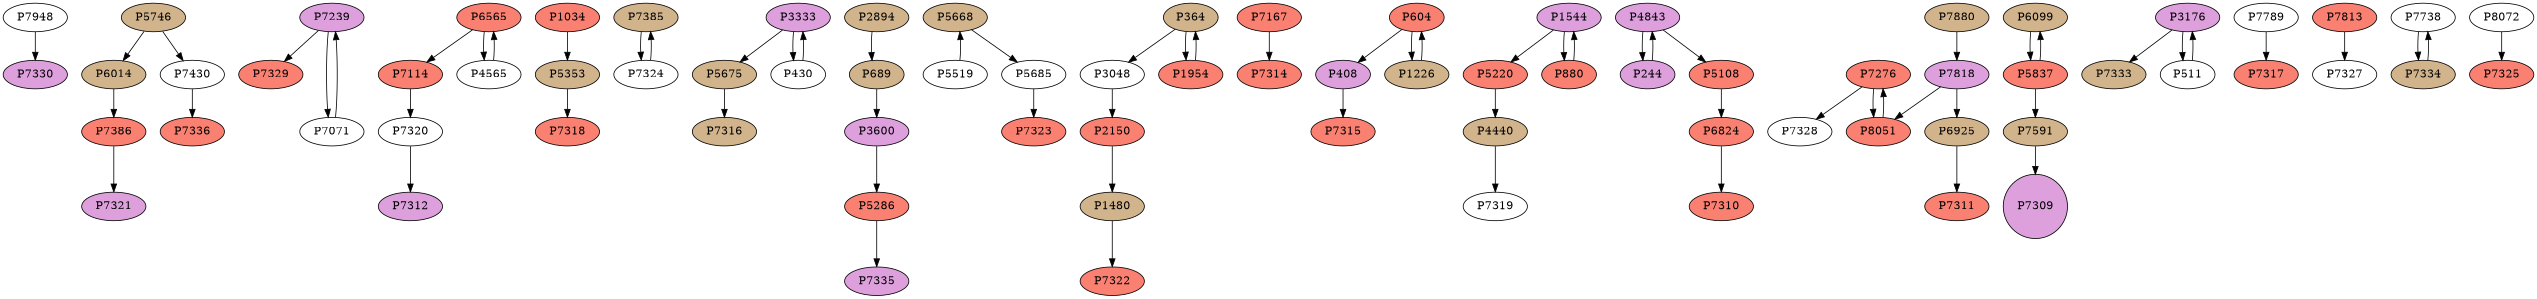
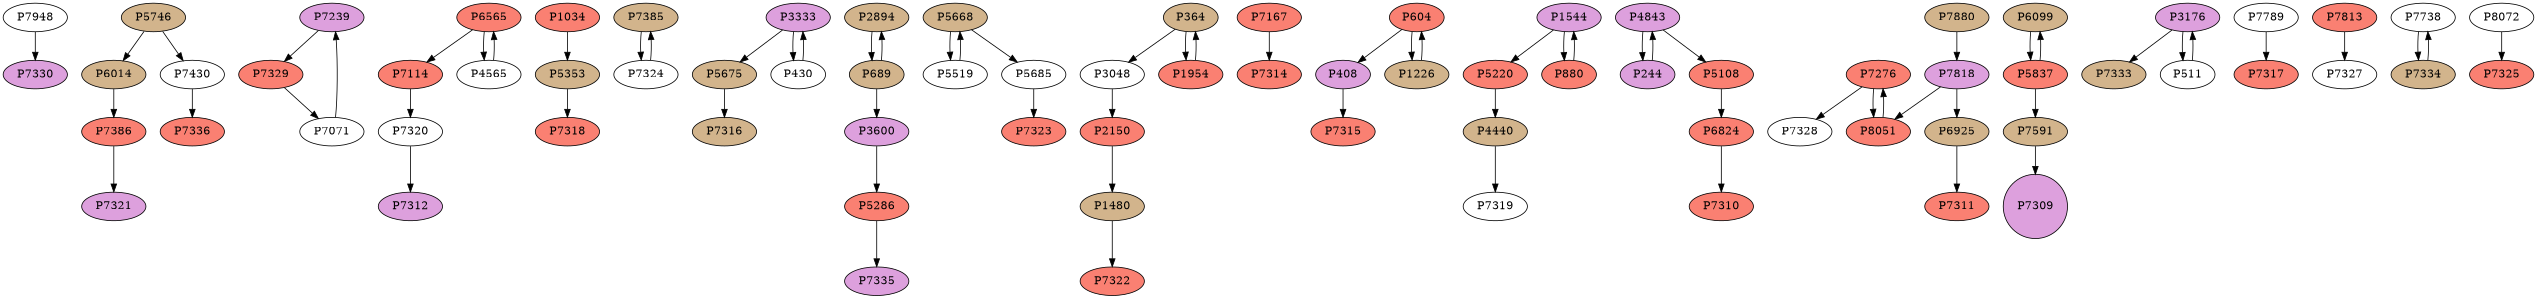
none -> (950, 42)
none -> (882, 50)
(327, 70) -> (298, 100)
